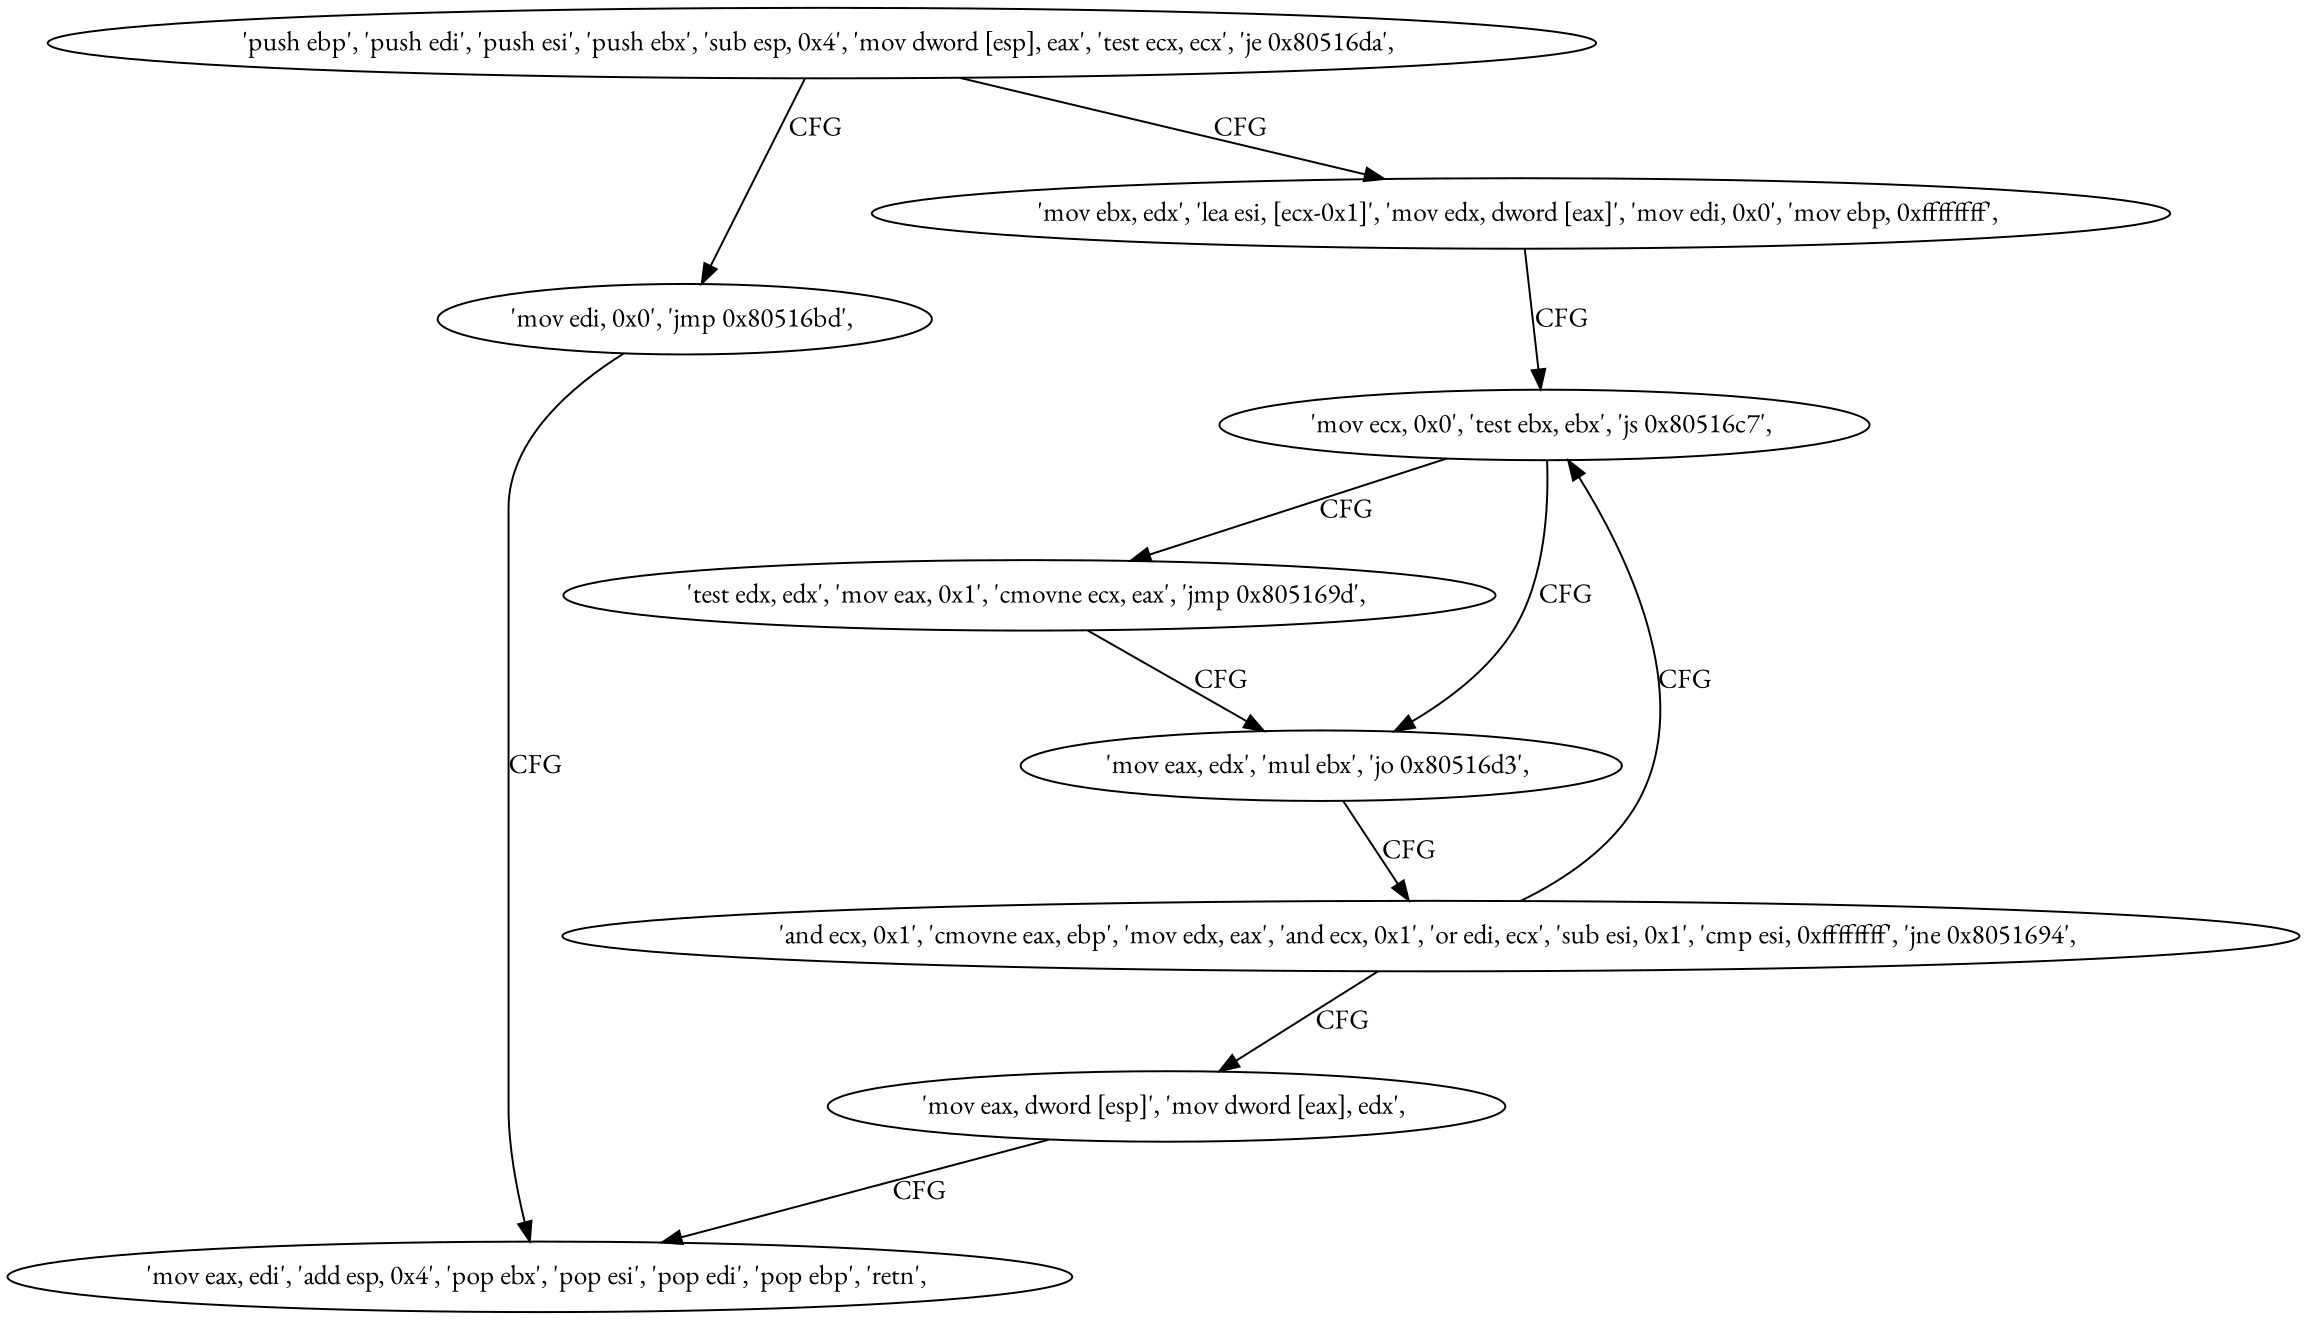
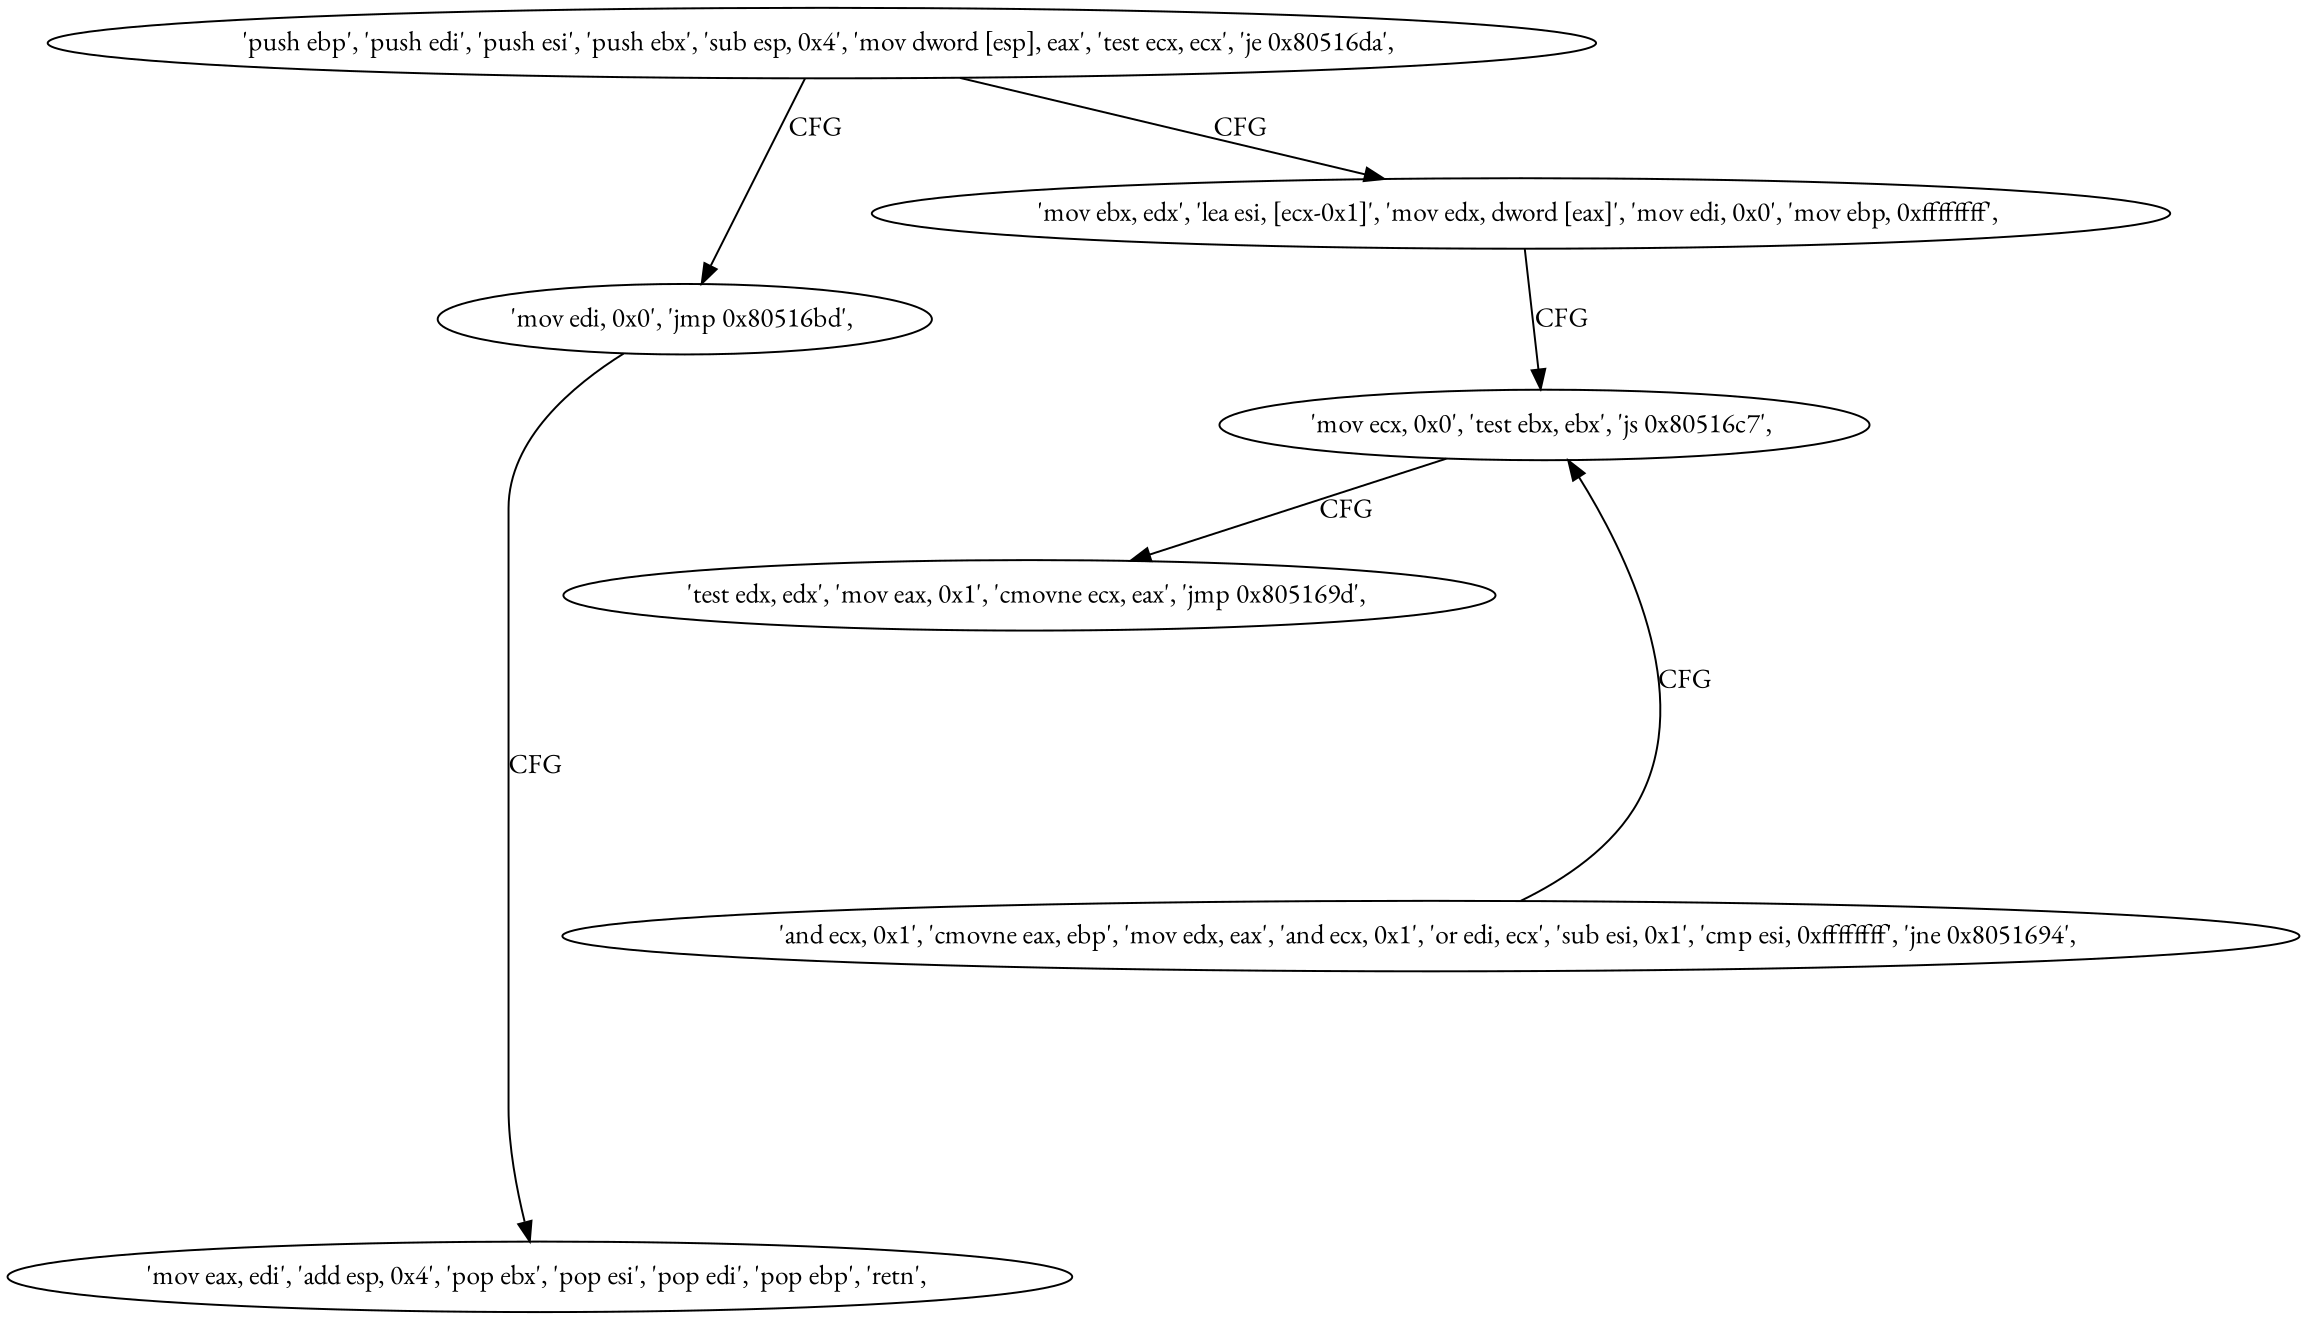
(1321, 766) -> none
(1167, 1106) -> none
